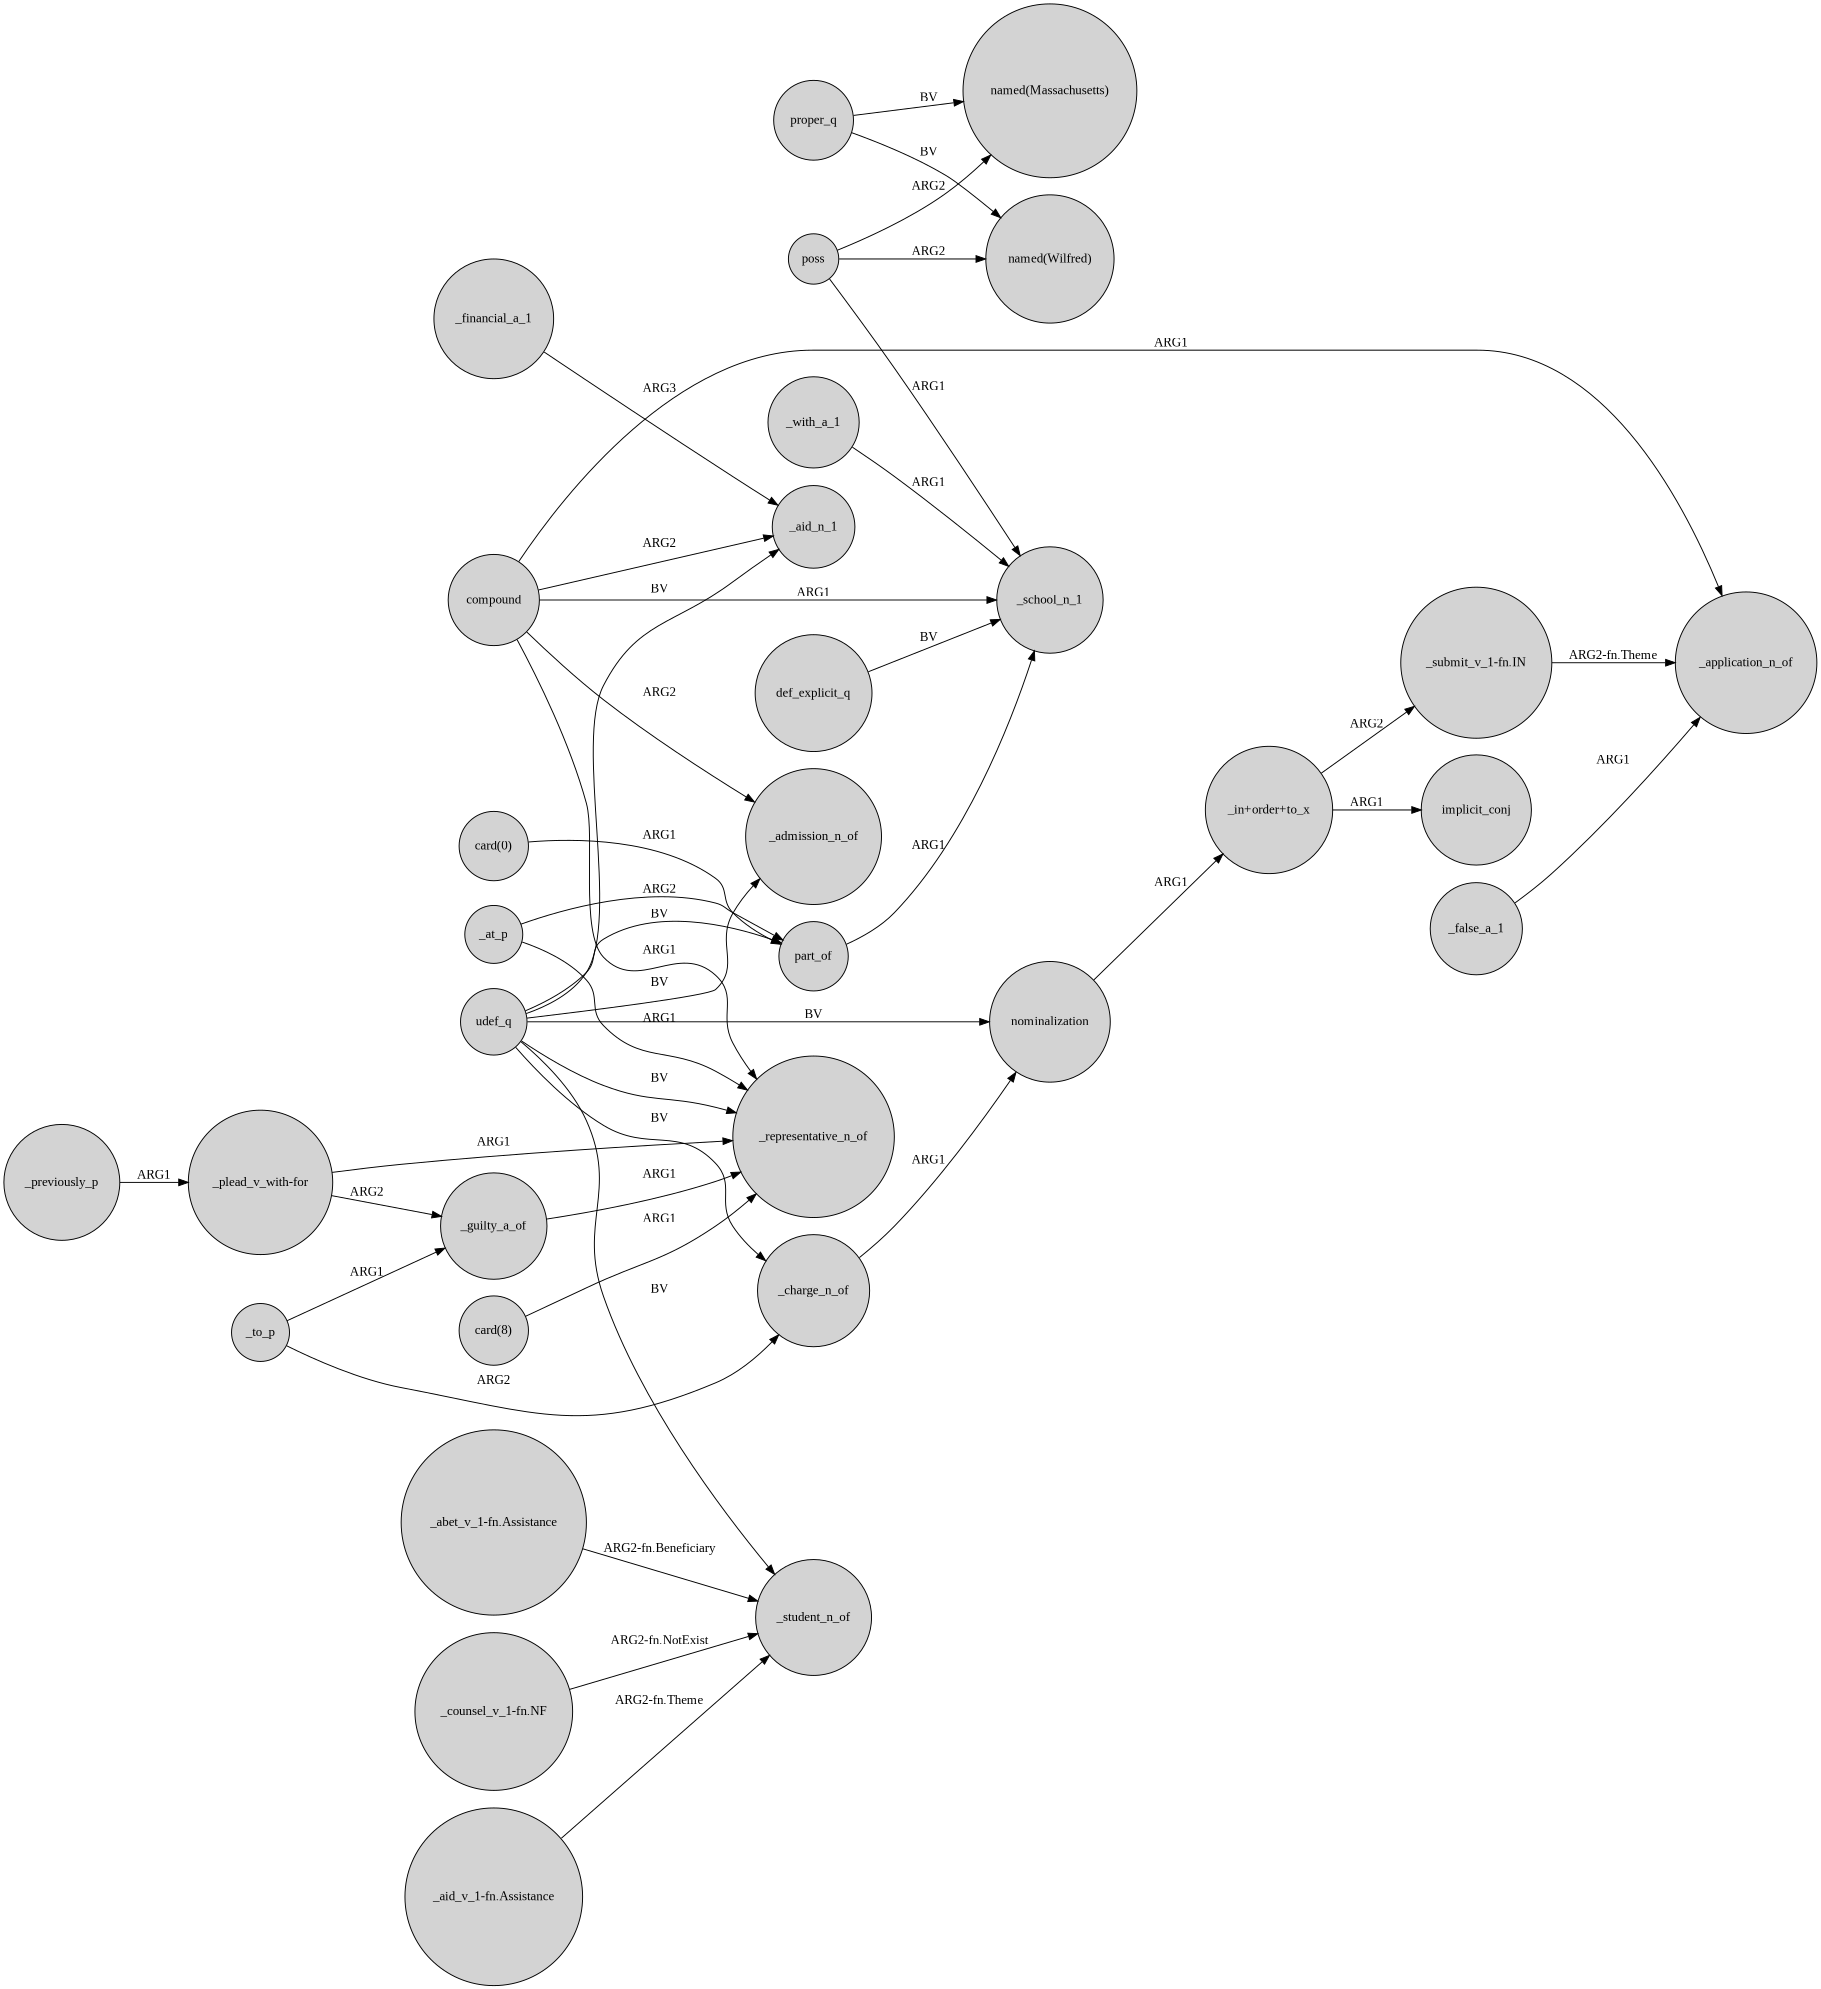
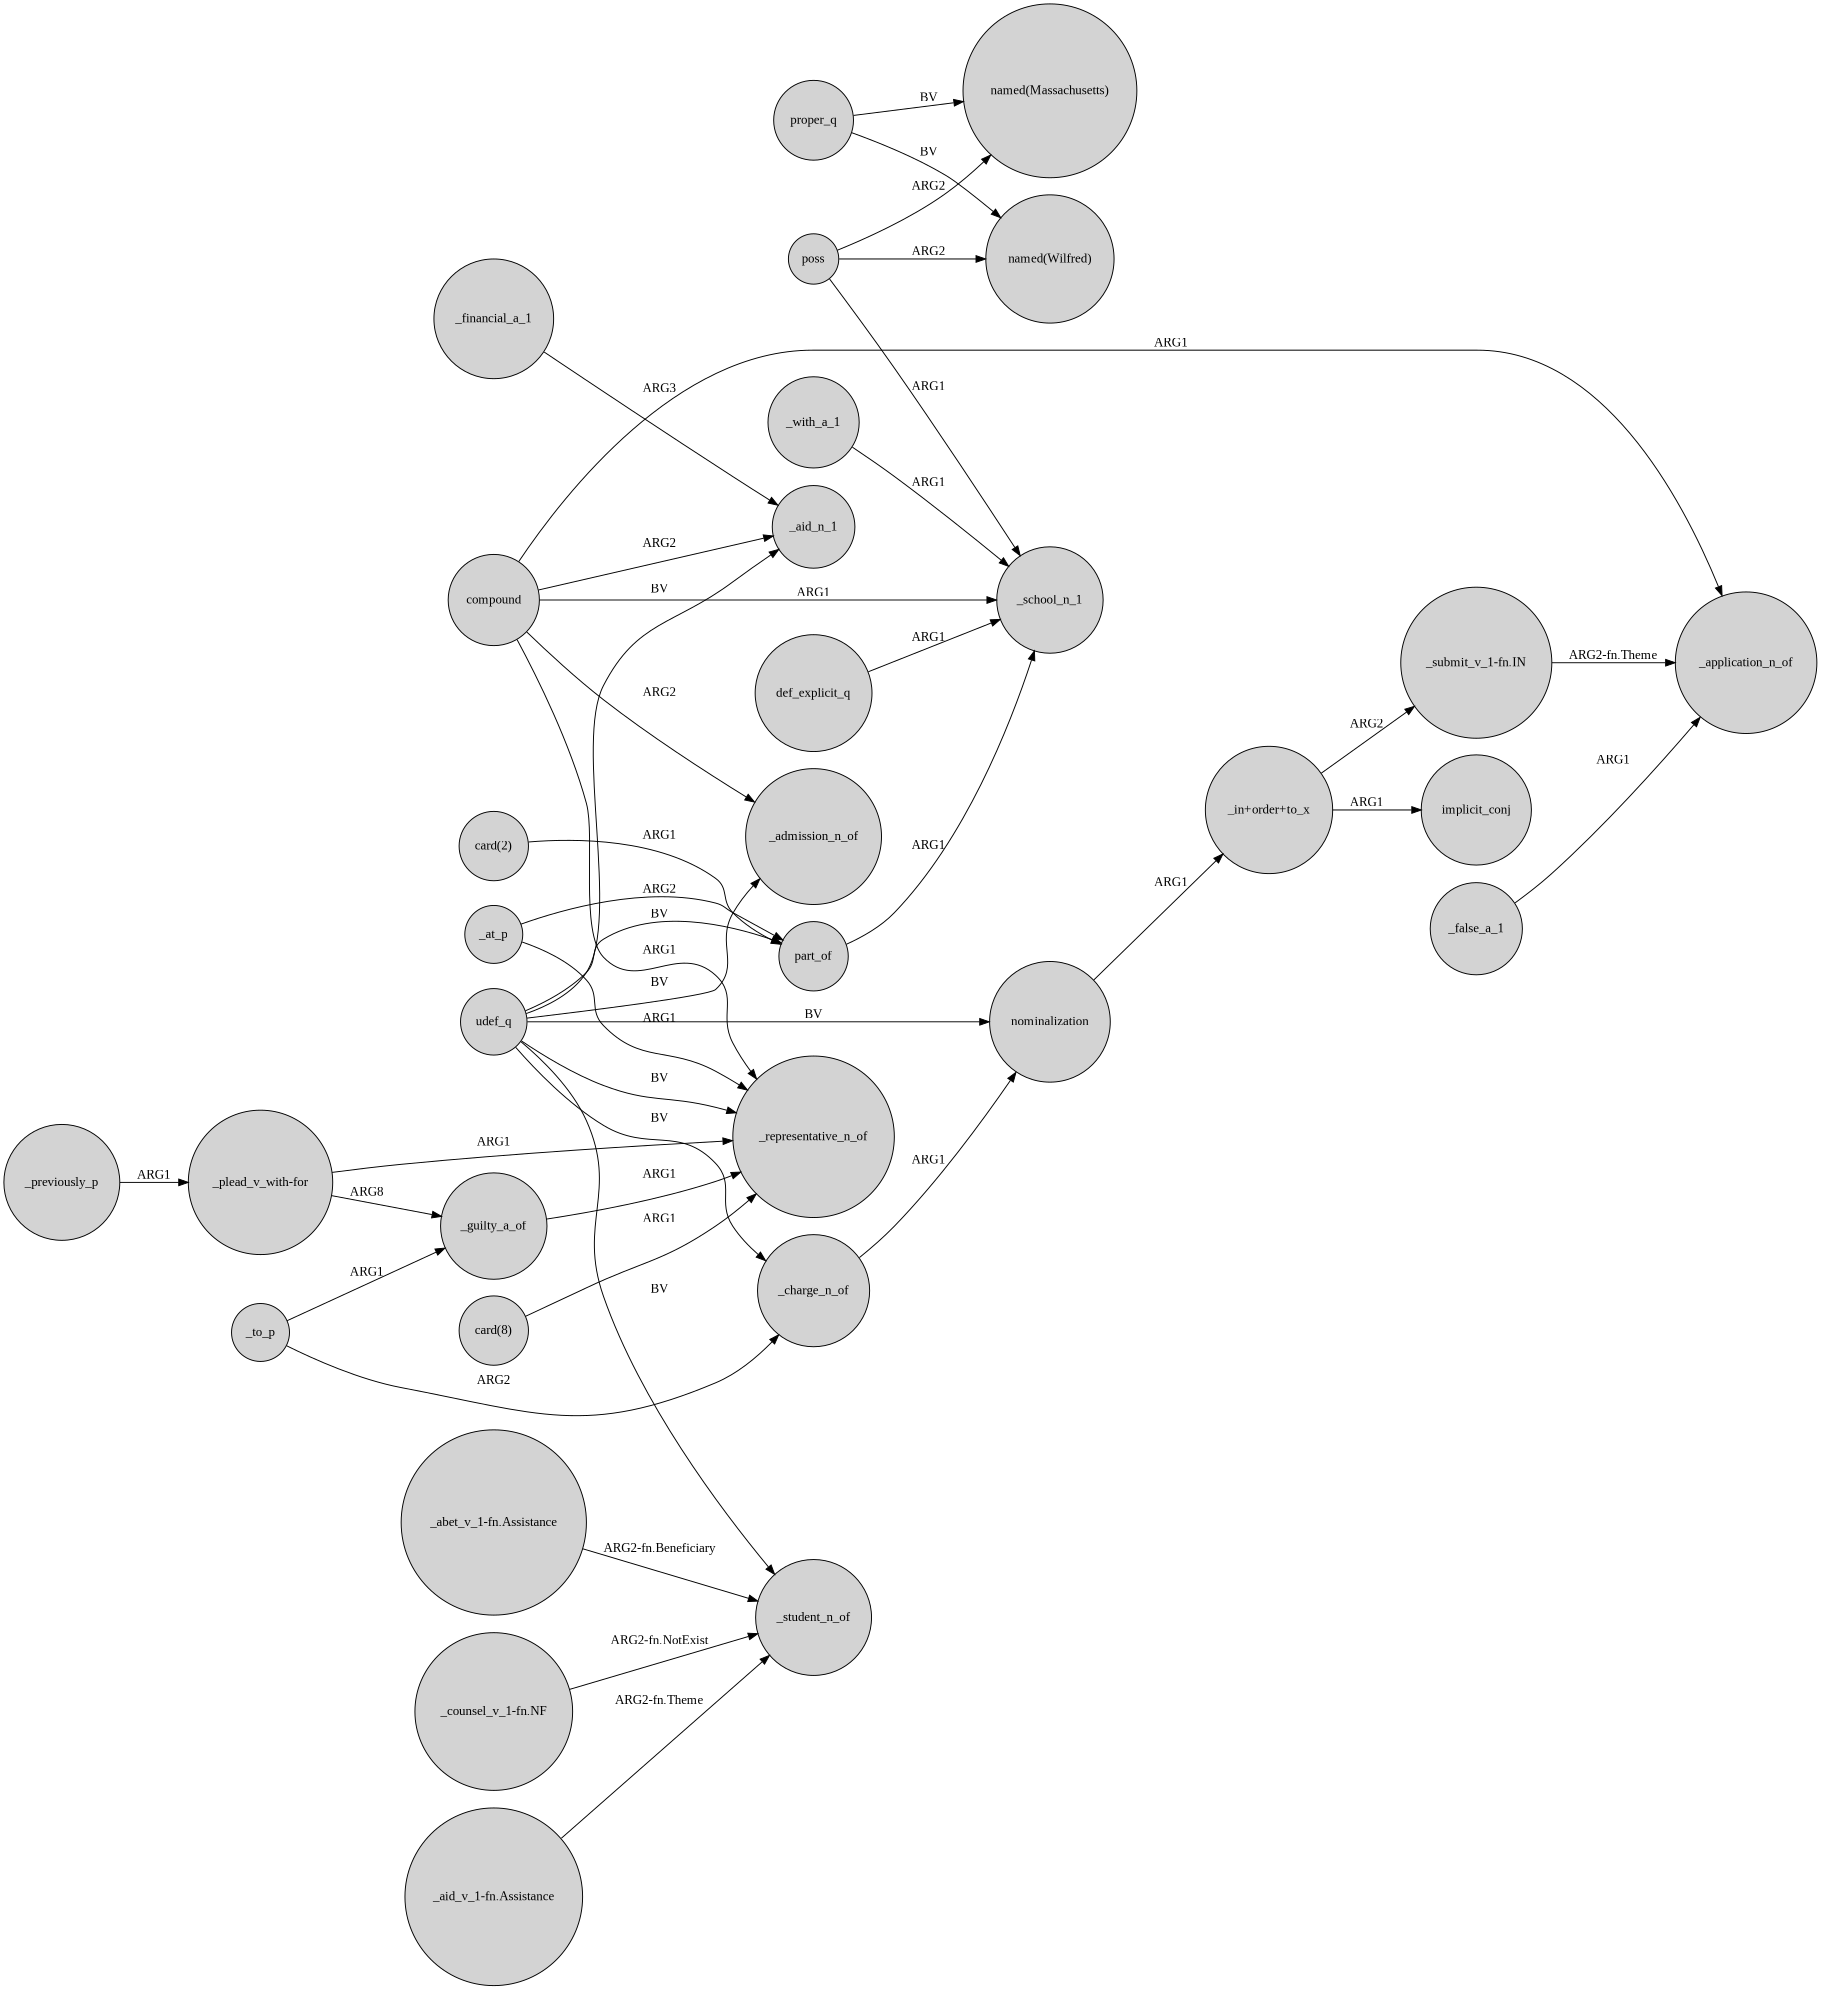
(929, 638) -> (929, 638)
(494, 846) -> (494, 846)
(367, 1192) -> (367, 1192)
